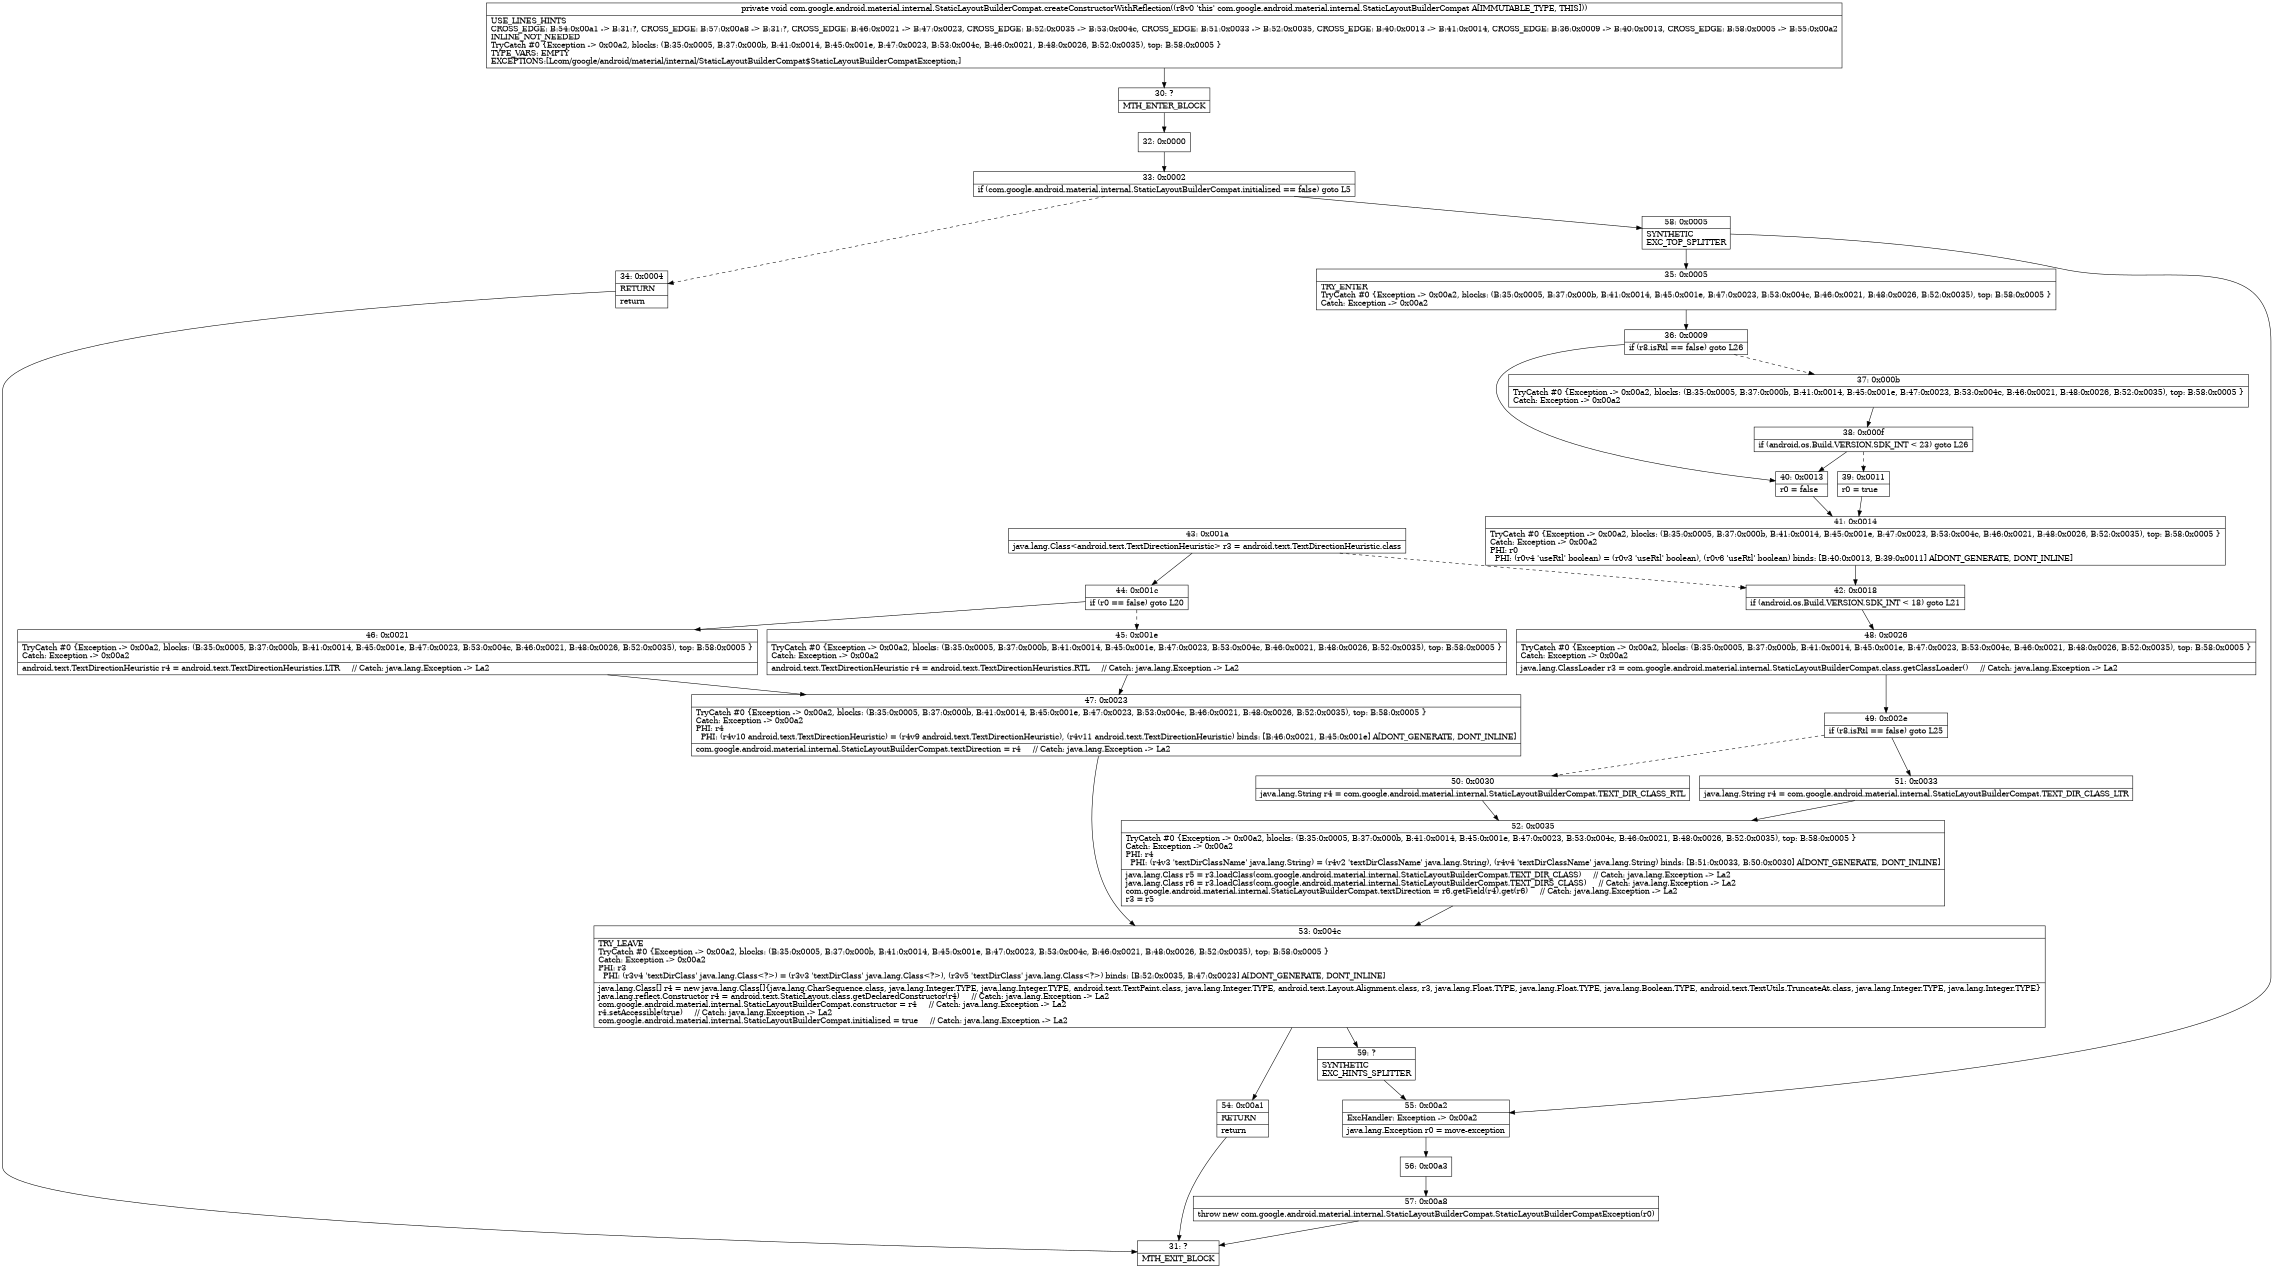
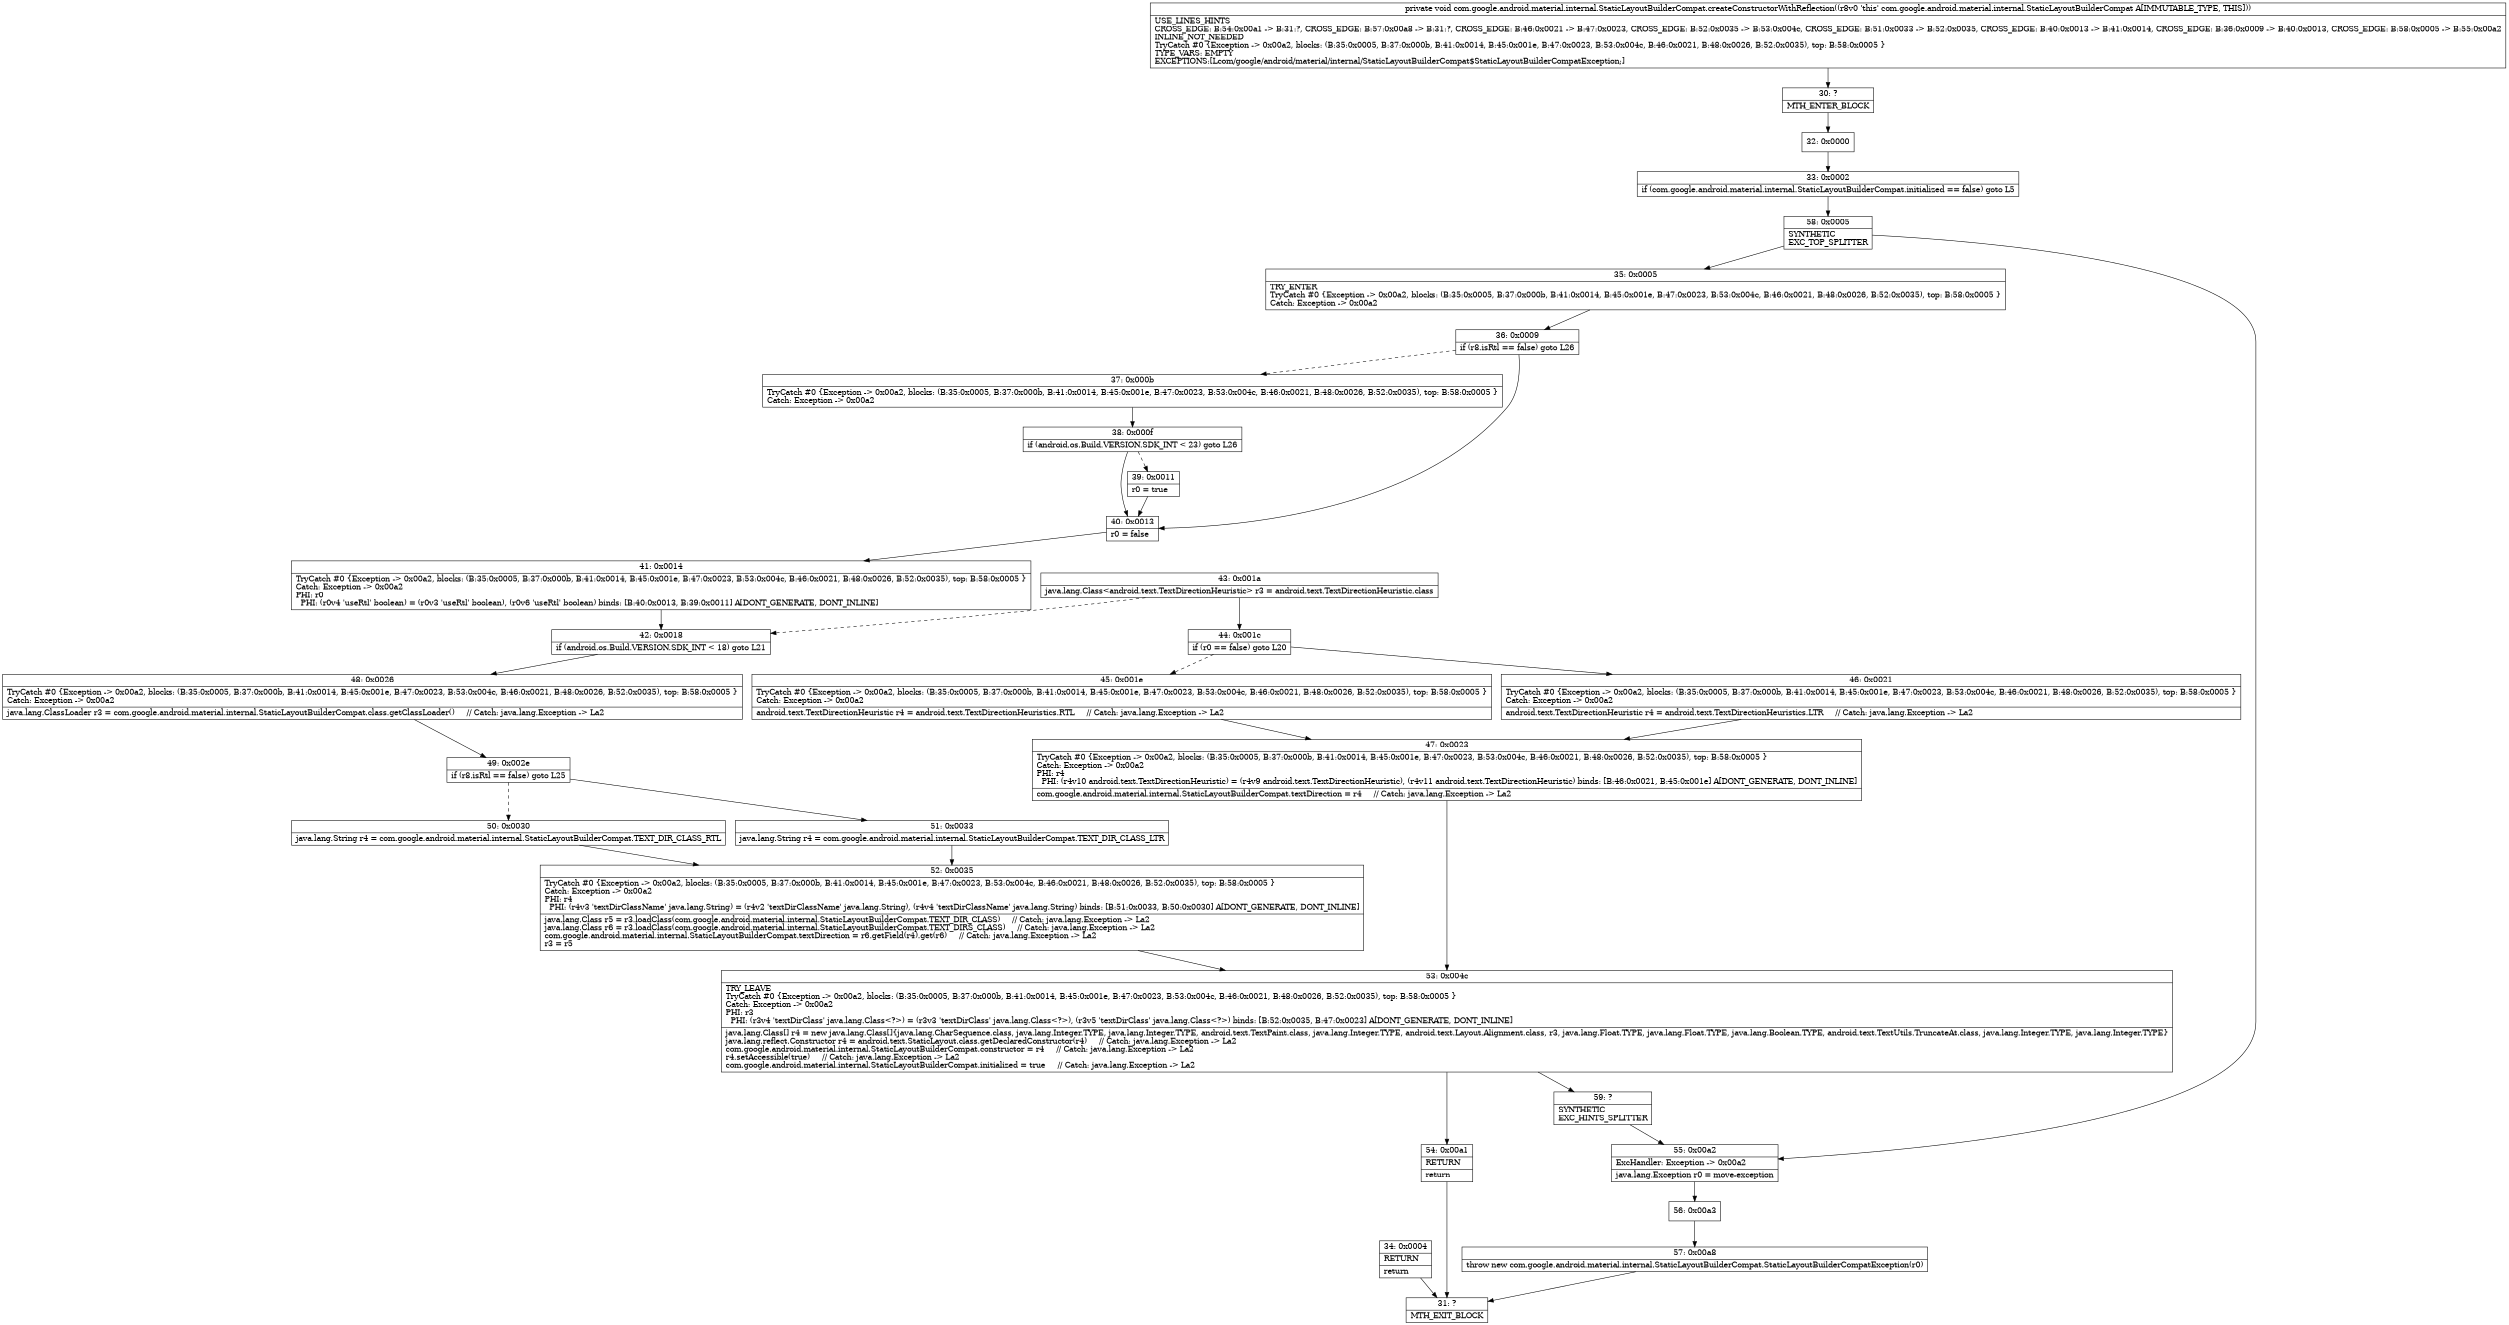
(889, 240) -> none
(1861, 504) -> (1144, 504)
